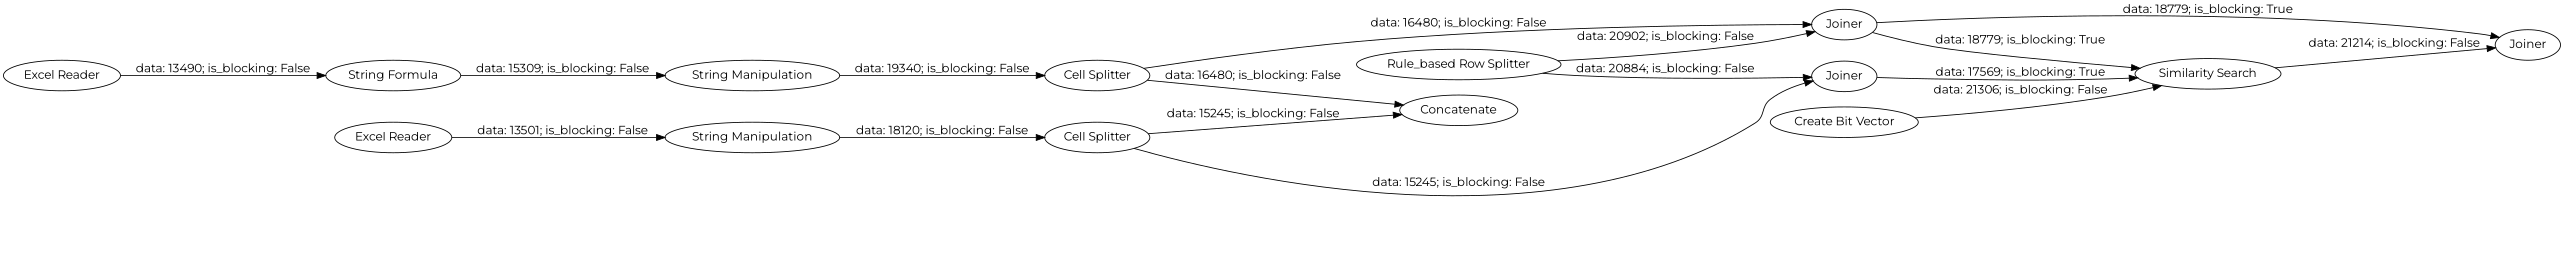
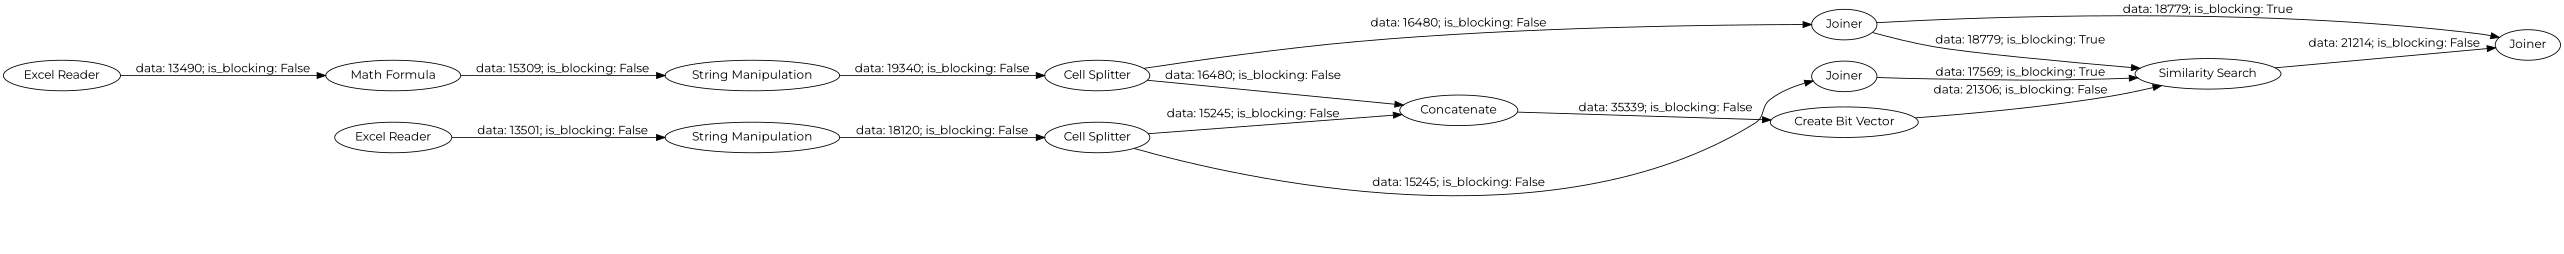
(1459, 64) -> none
(393, 76) -> (393, 76)
none -> (1640, 116)
